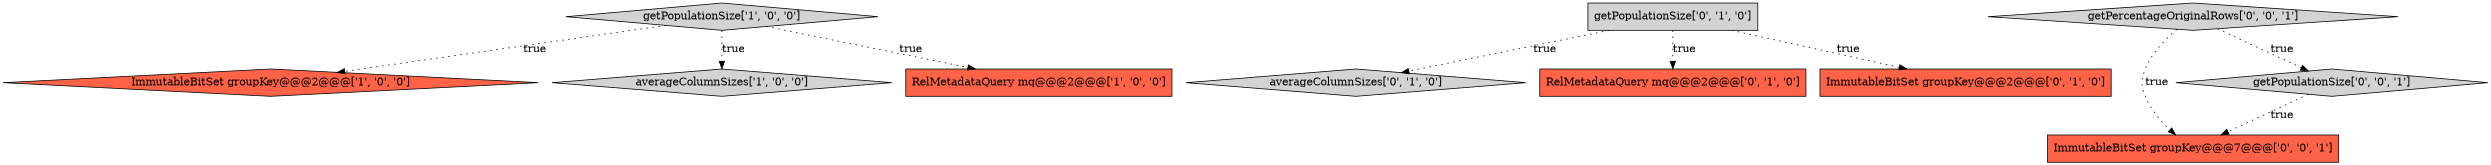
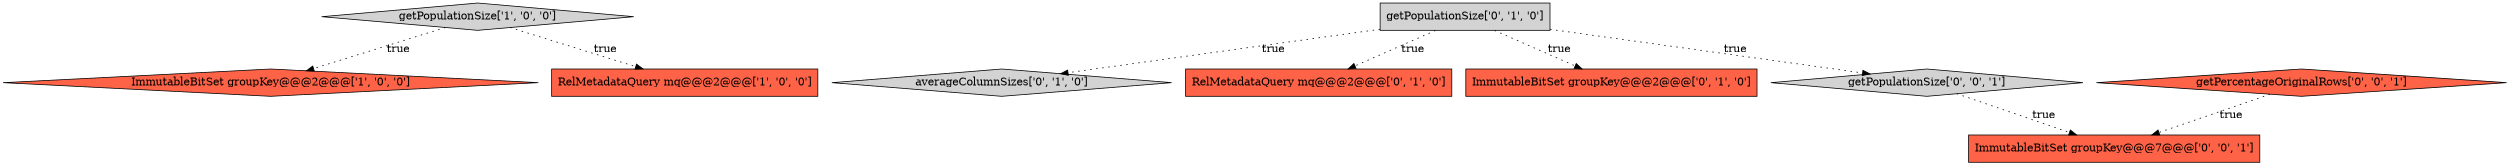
(2193, 17) -> (2302, 83)
(2259, 48) -> (1706, 51)
(722, 83) -> none
